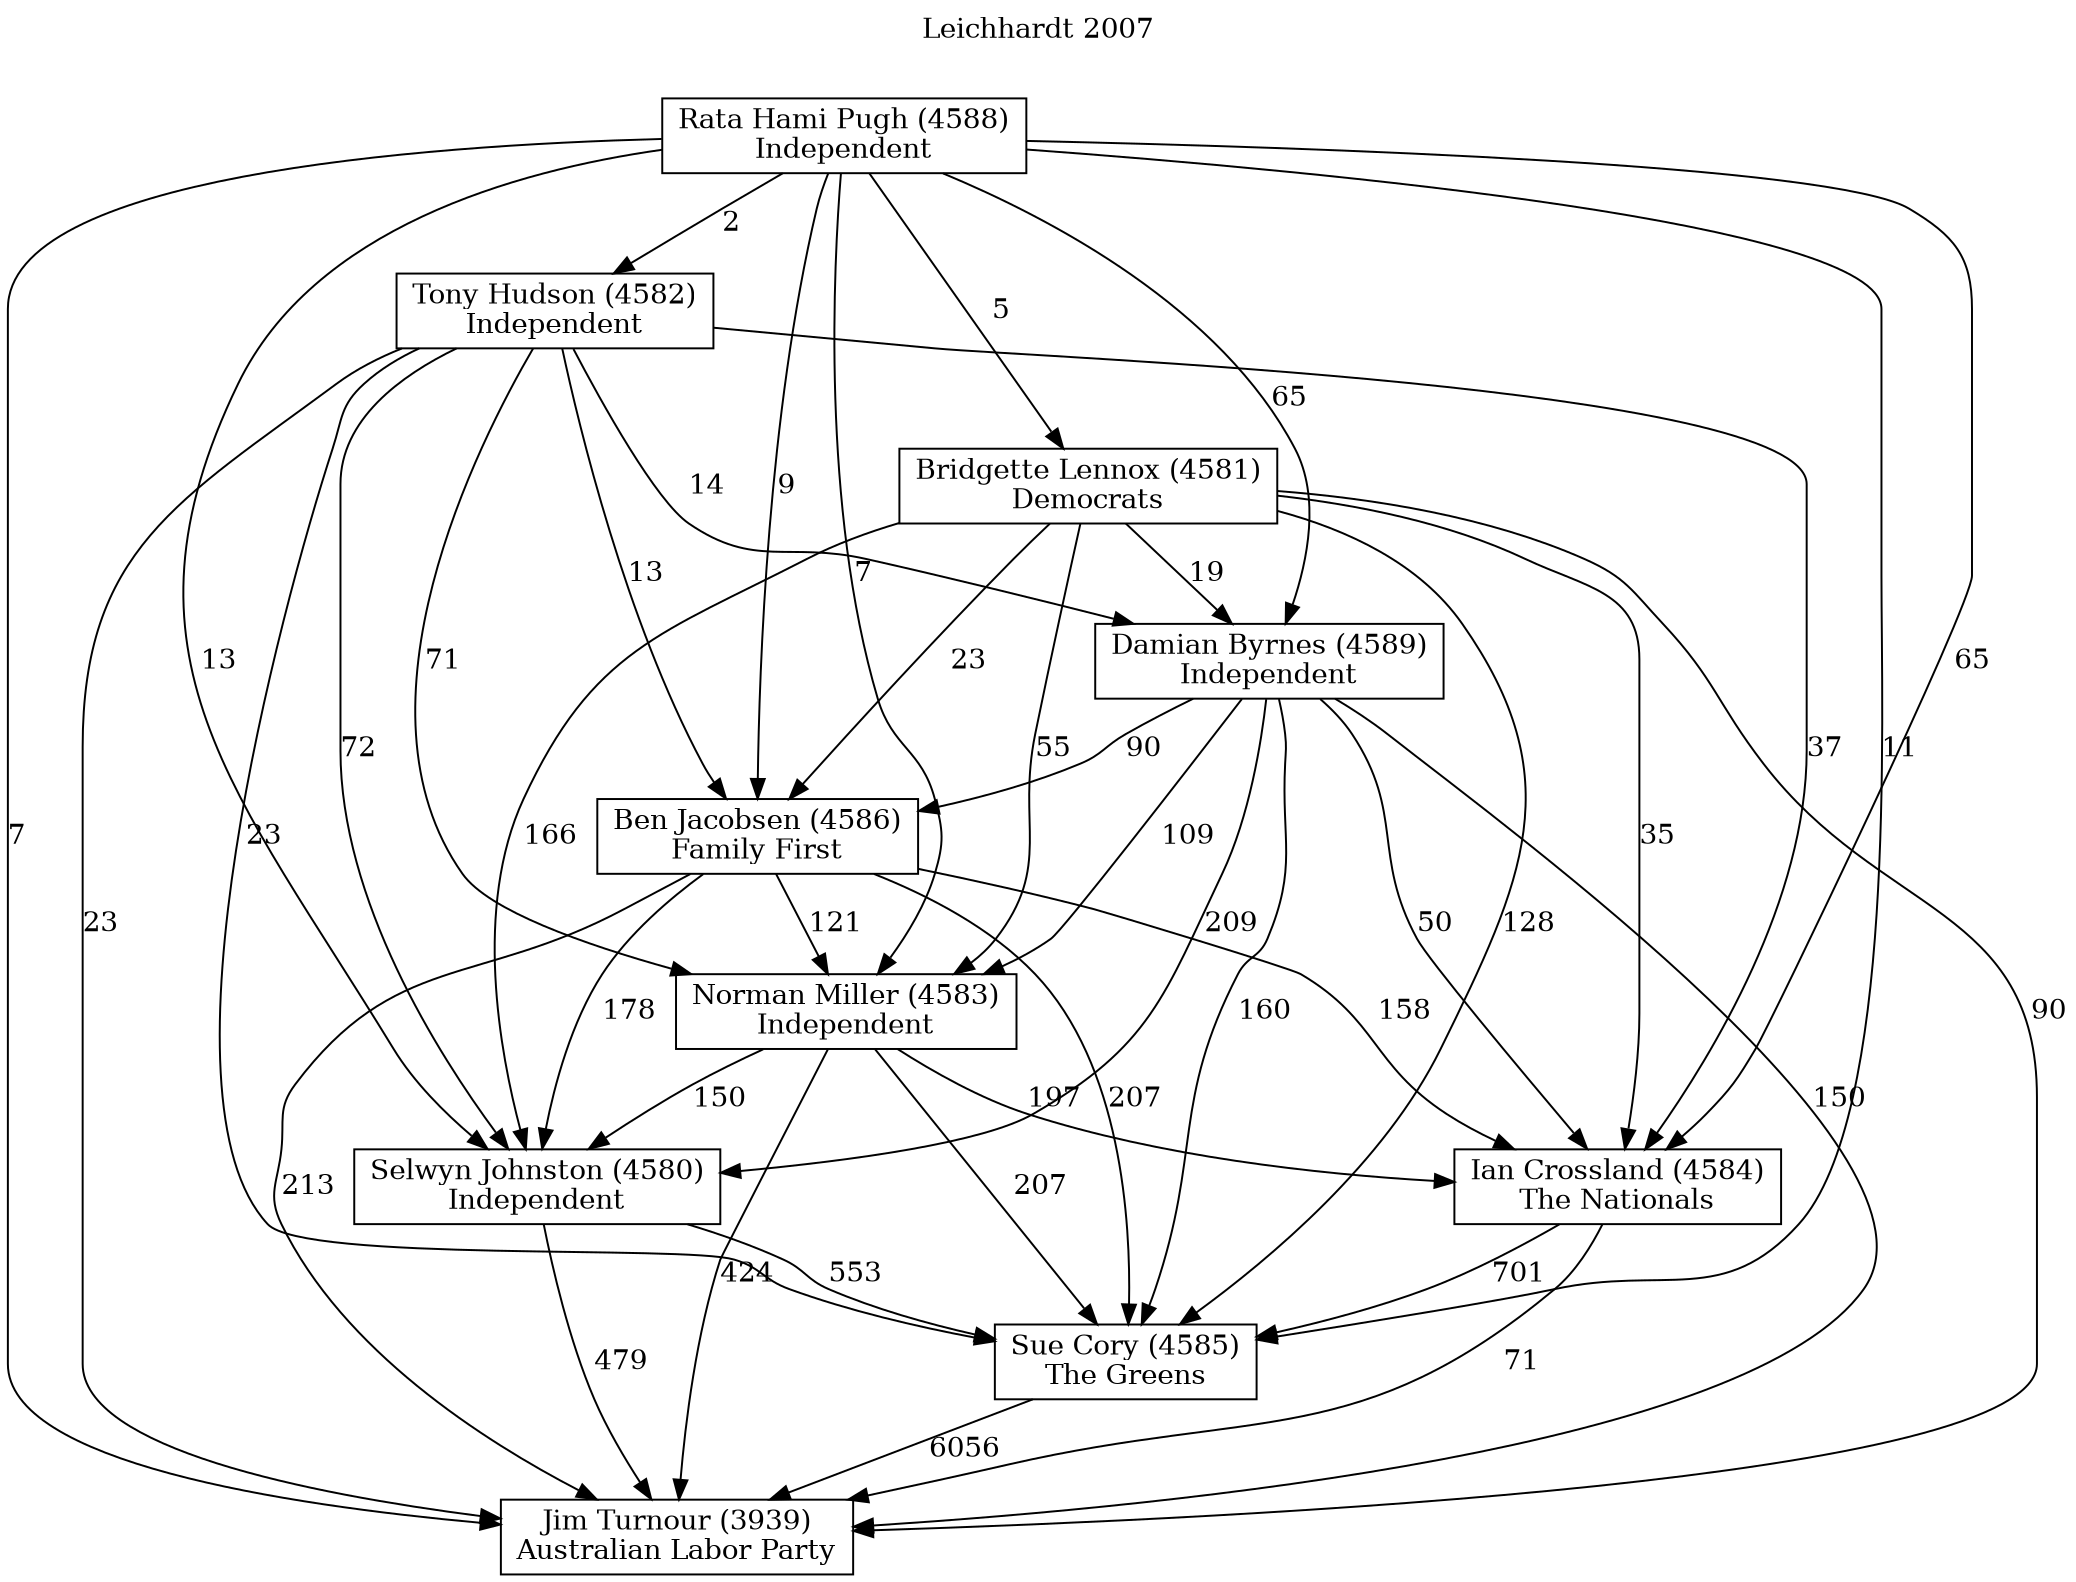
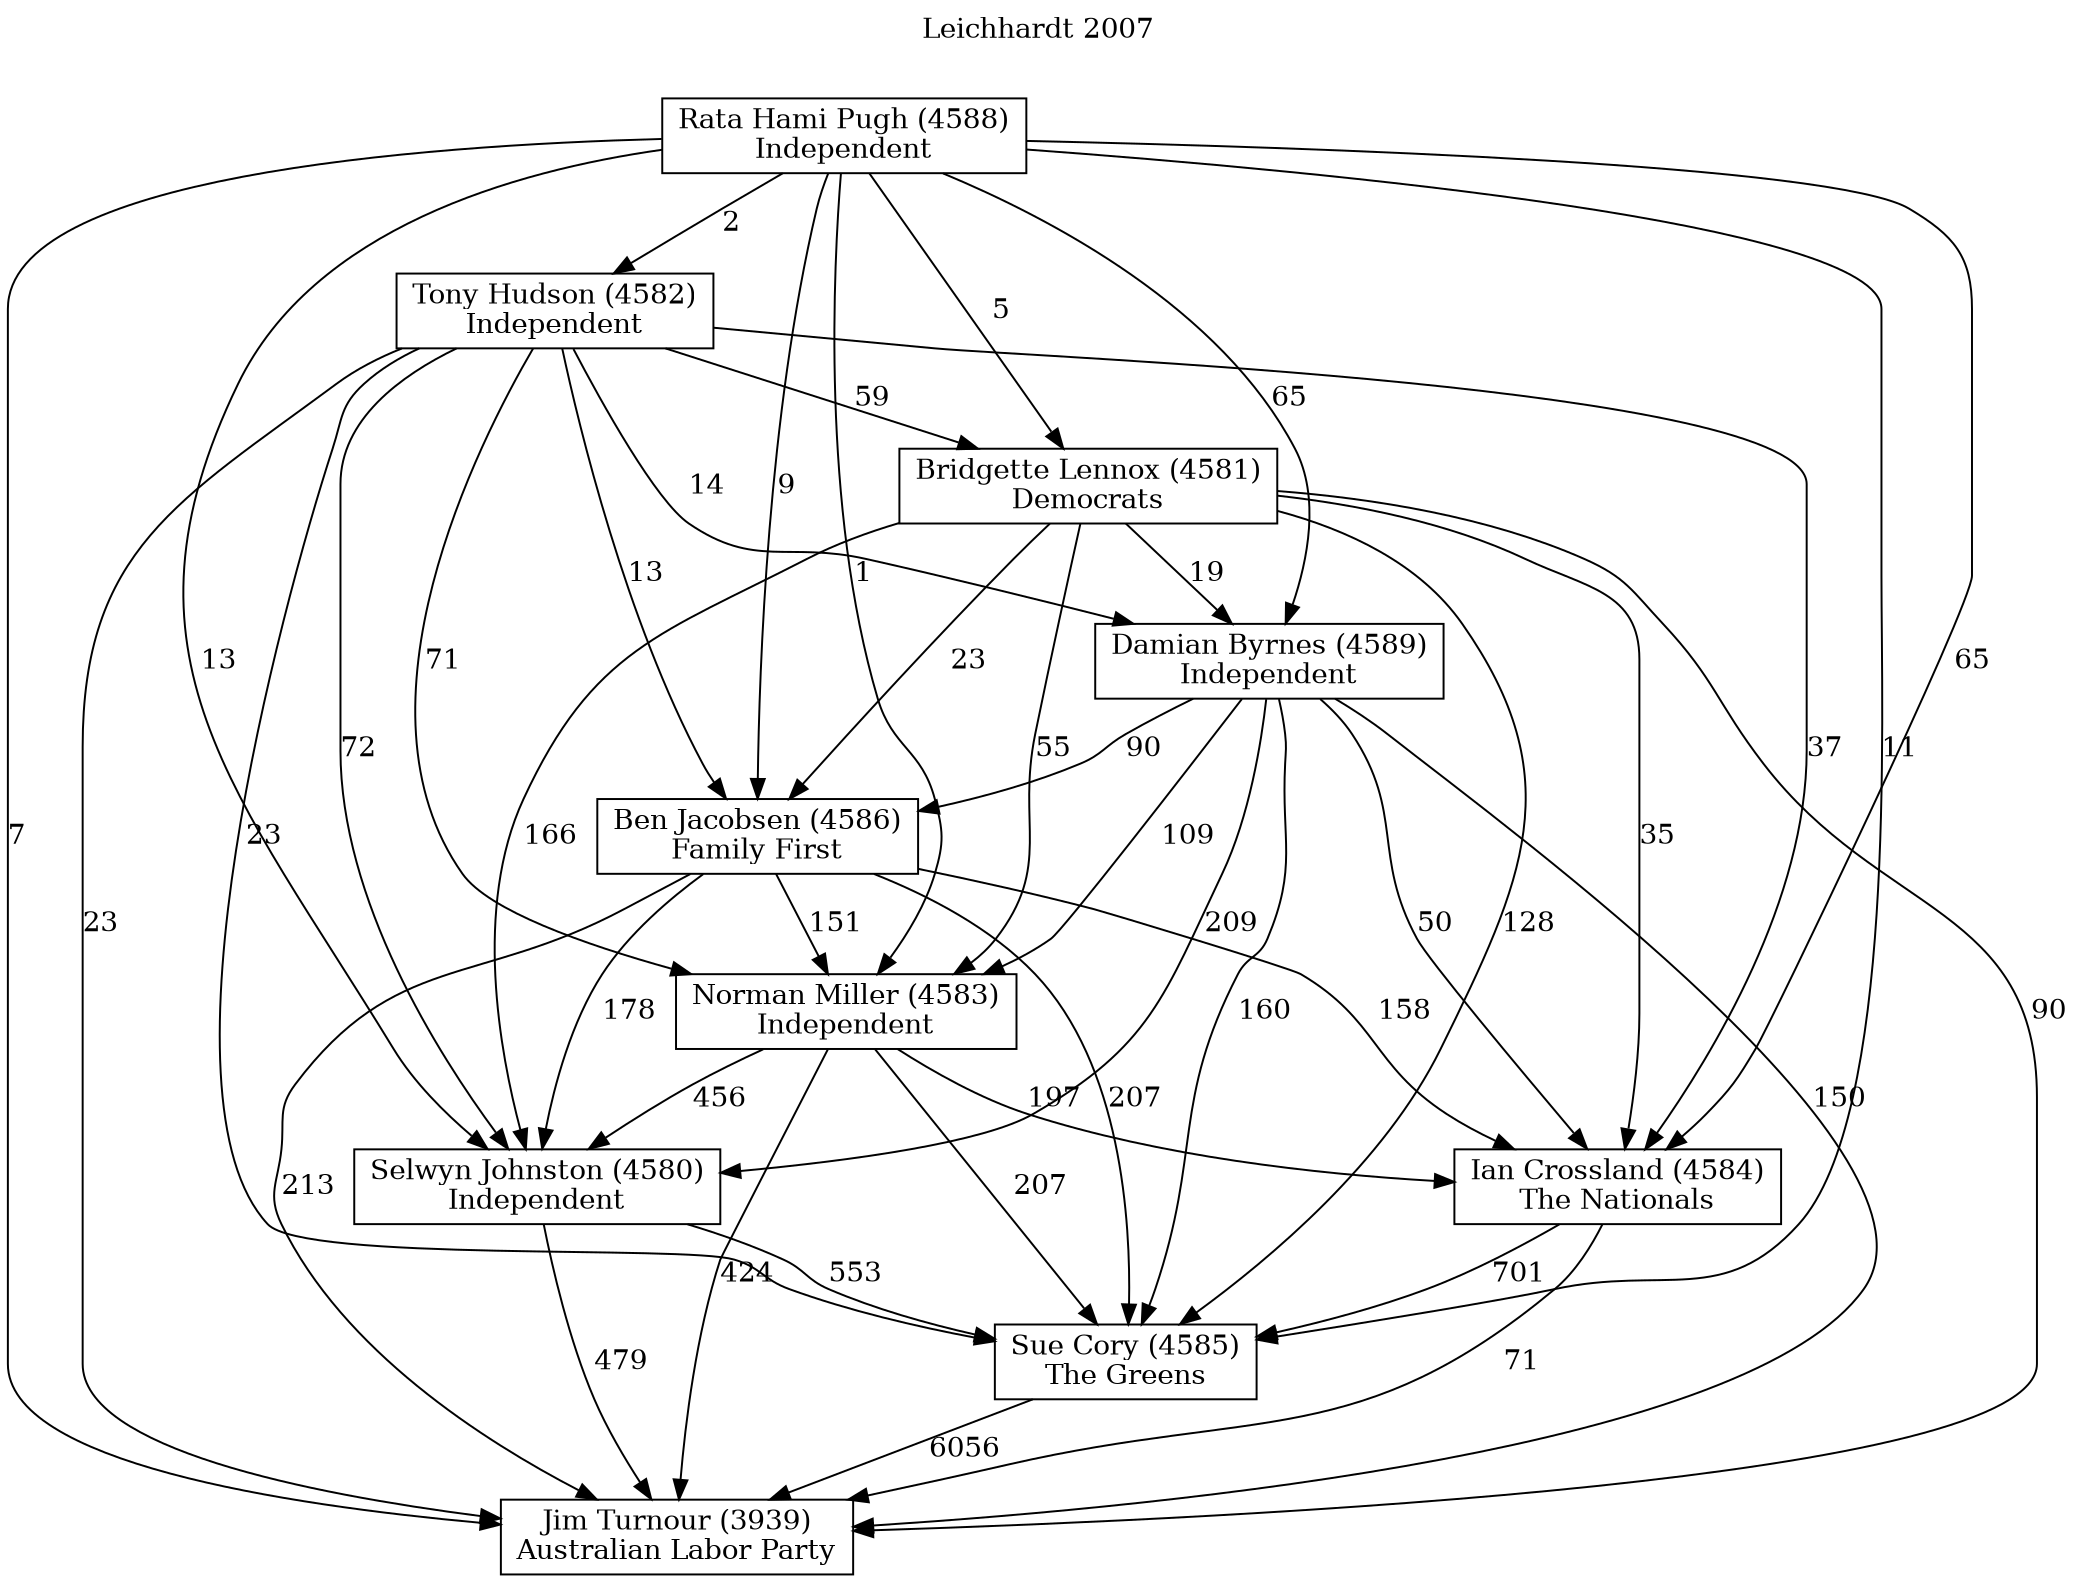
none -> (812, 395)
(864, 574) -> (864, 574)
(836, 924) -> (836, 924)
(720, 1099) -> (720, 1099)
